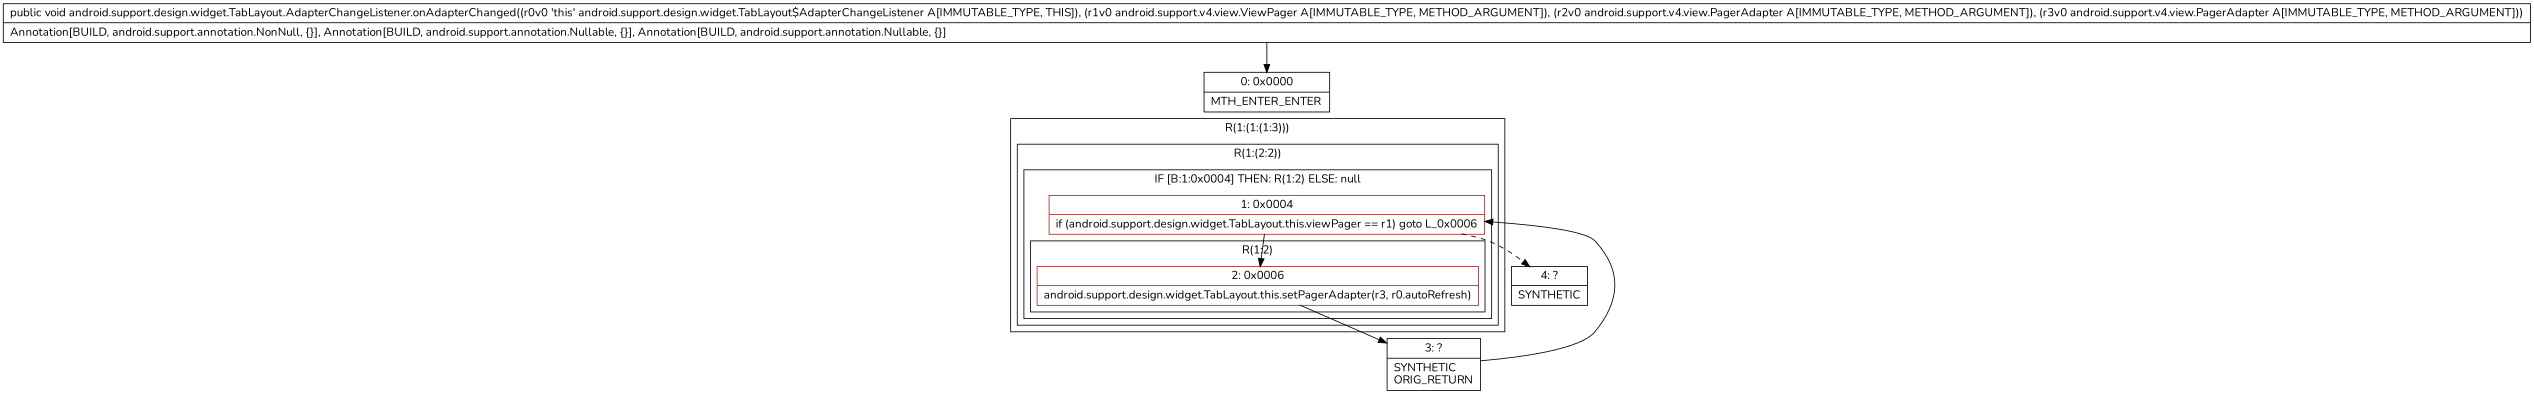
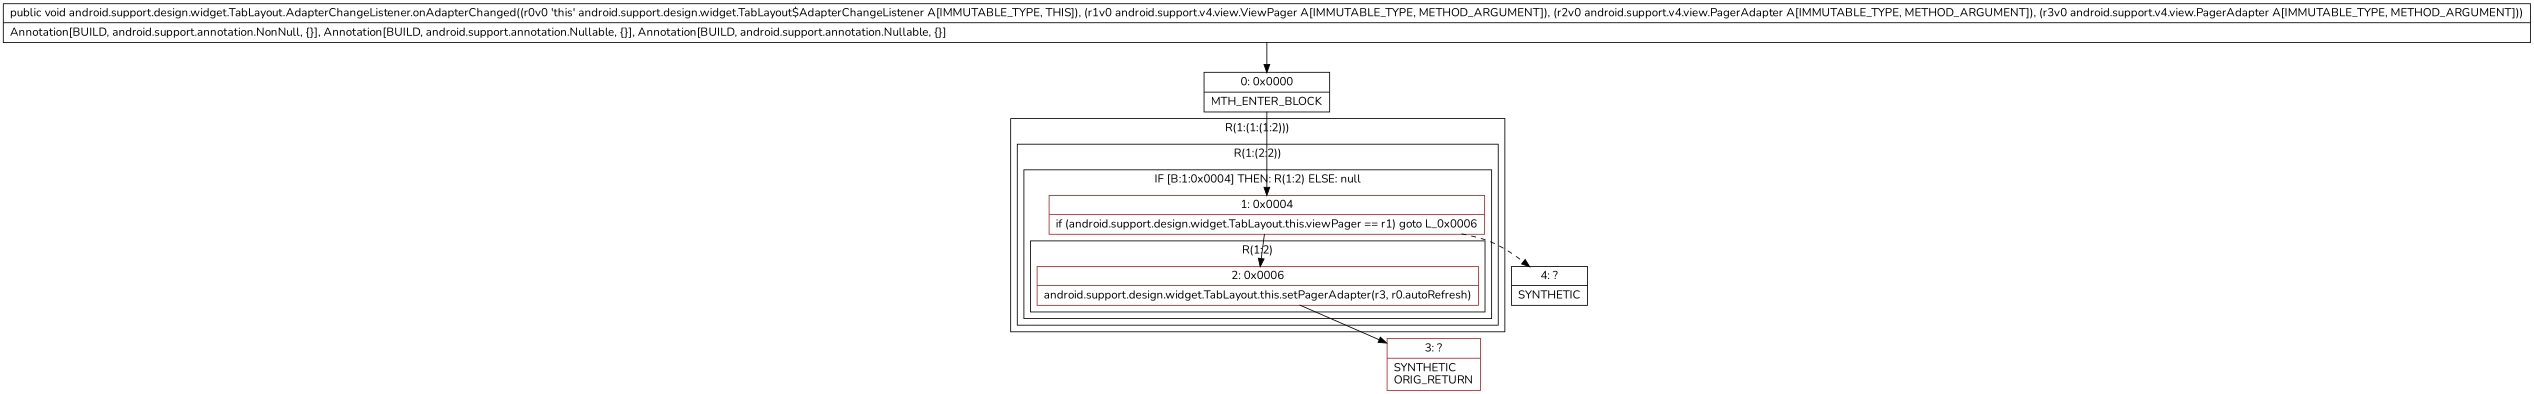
(1266, 102) -> (1267, 102)
(1258, 128) -> (1258, 128)
(1614, 294) -> (1267, 149)
(1434, 364) -> (1434, 364)
